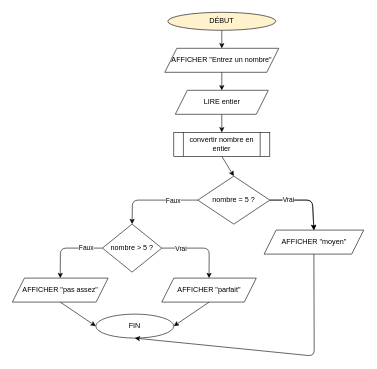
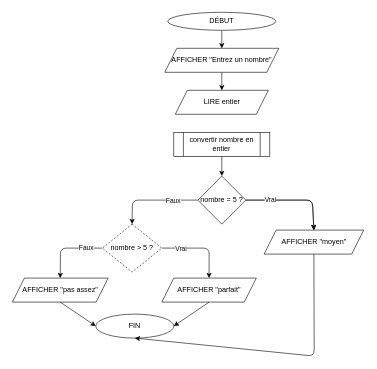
(222, 21) -> (222, 21)
(222, 126) -> none
(234, 200) -> (222, 200)
(132, 248) -> (132, 248)
